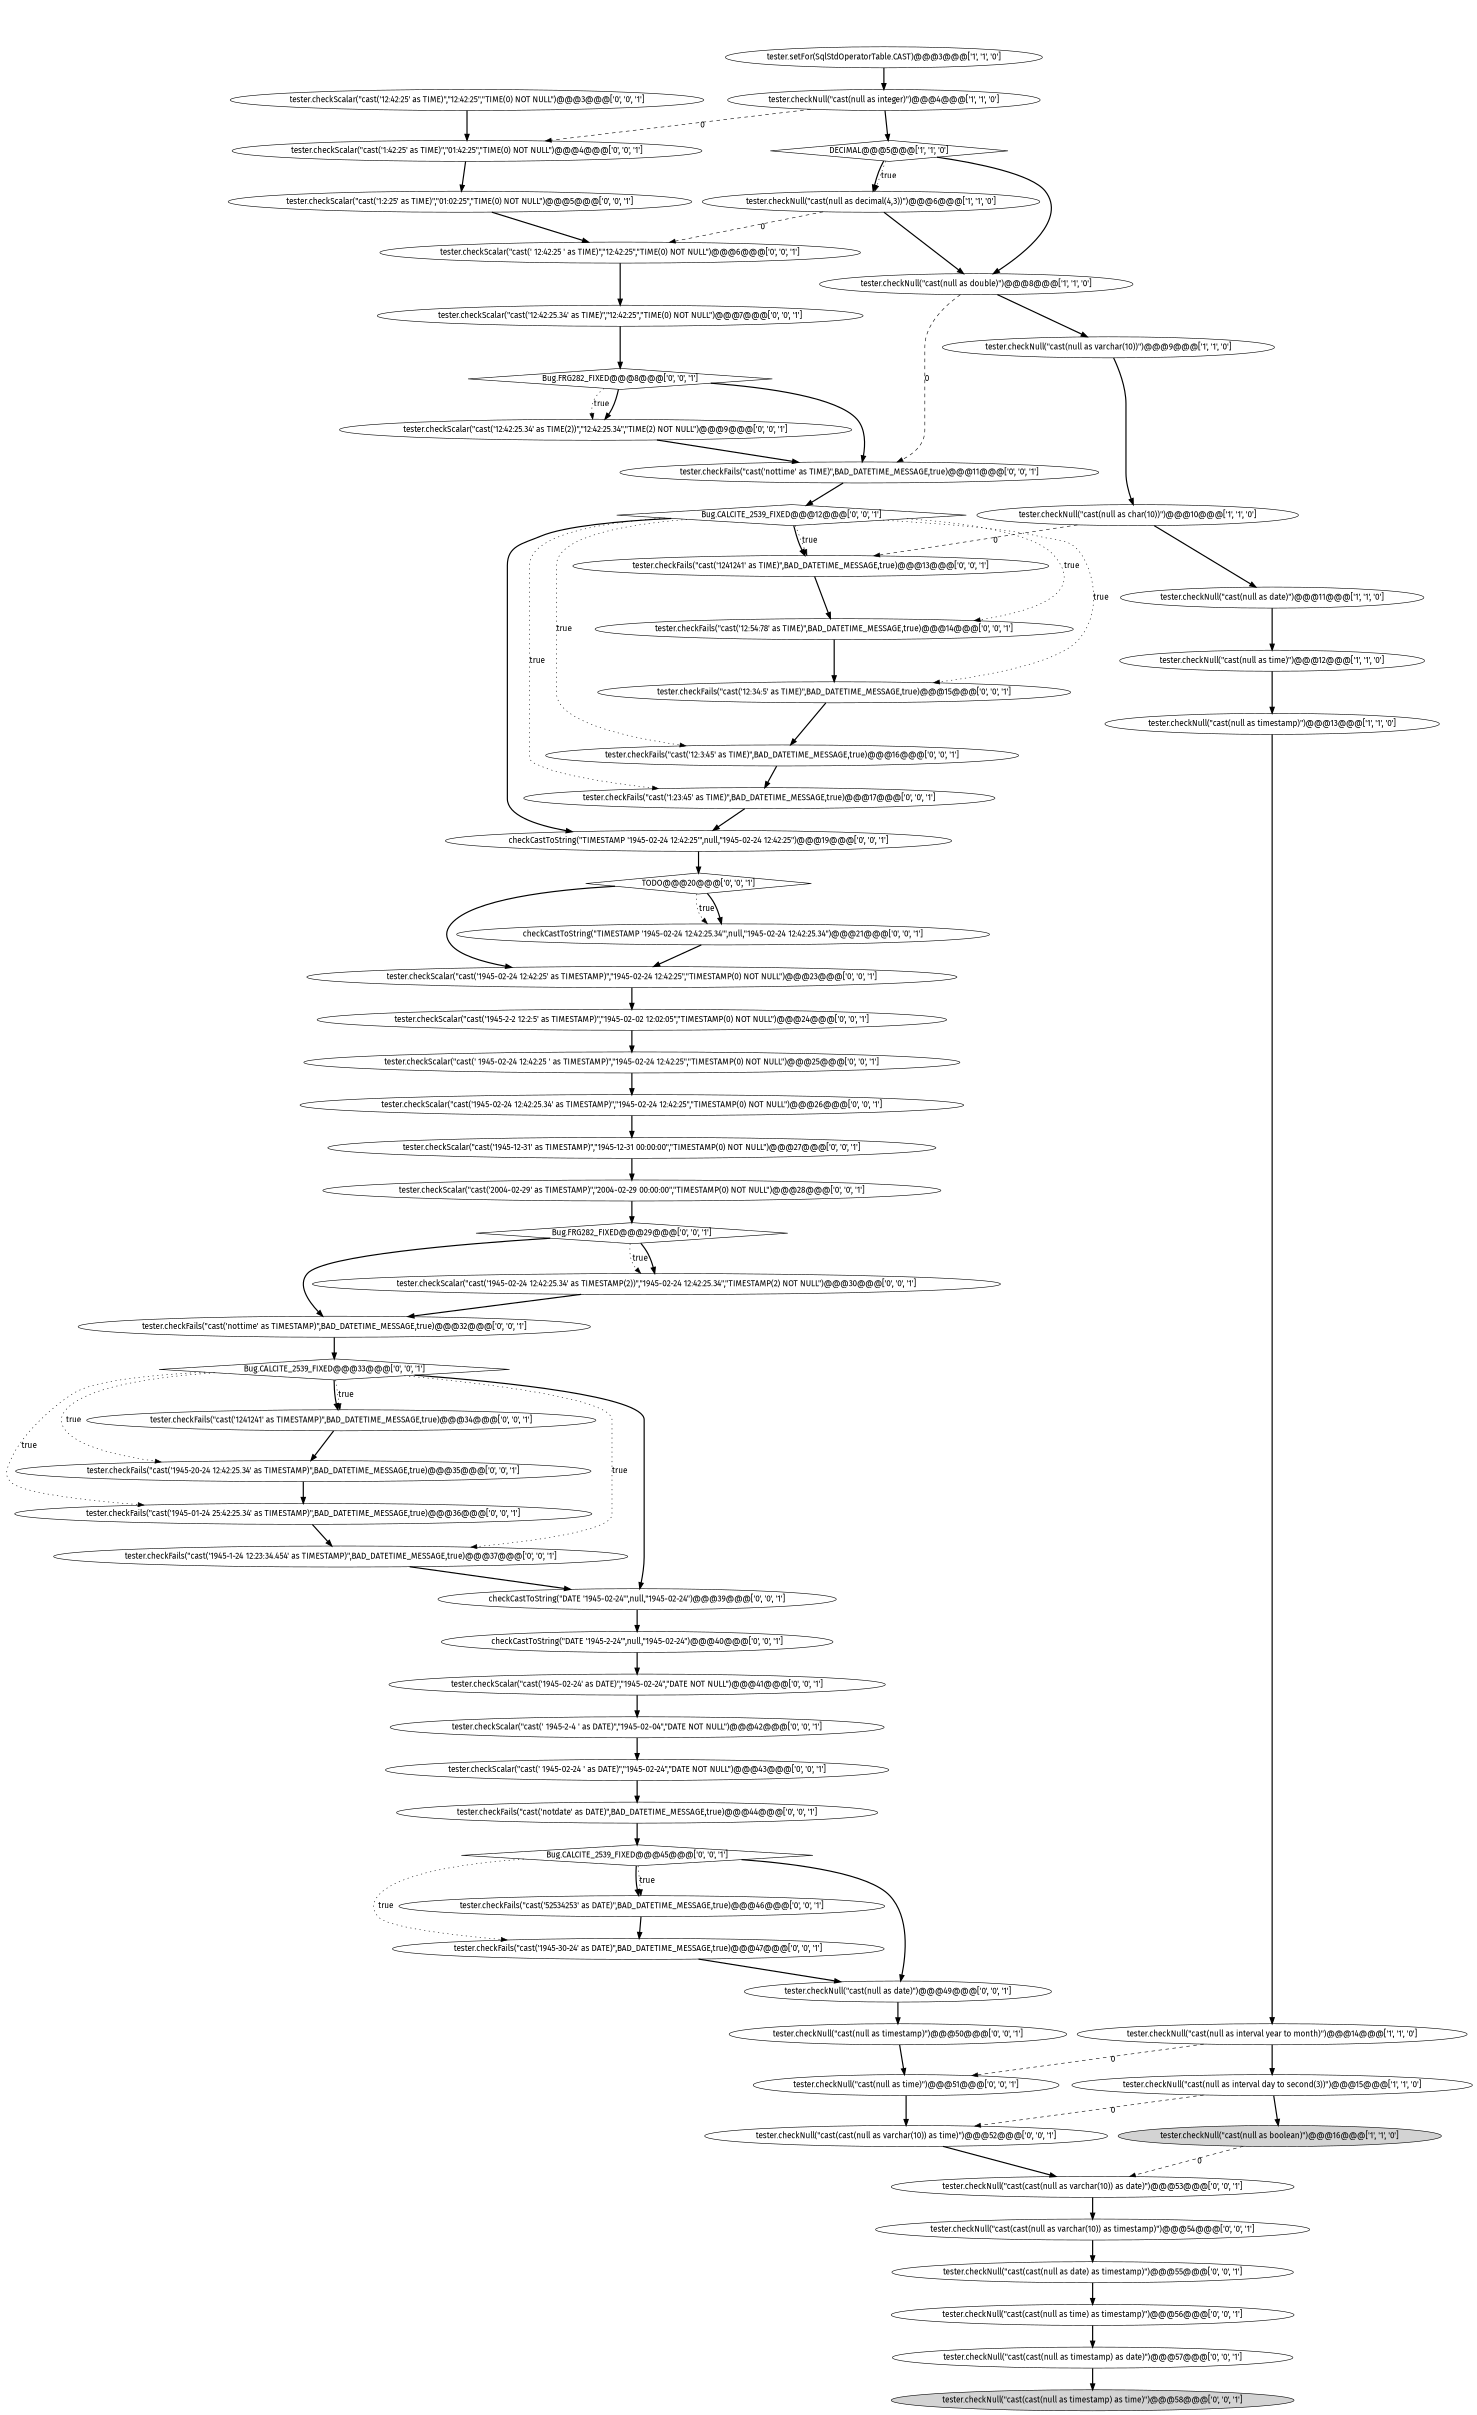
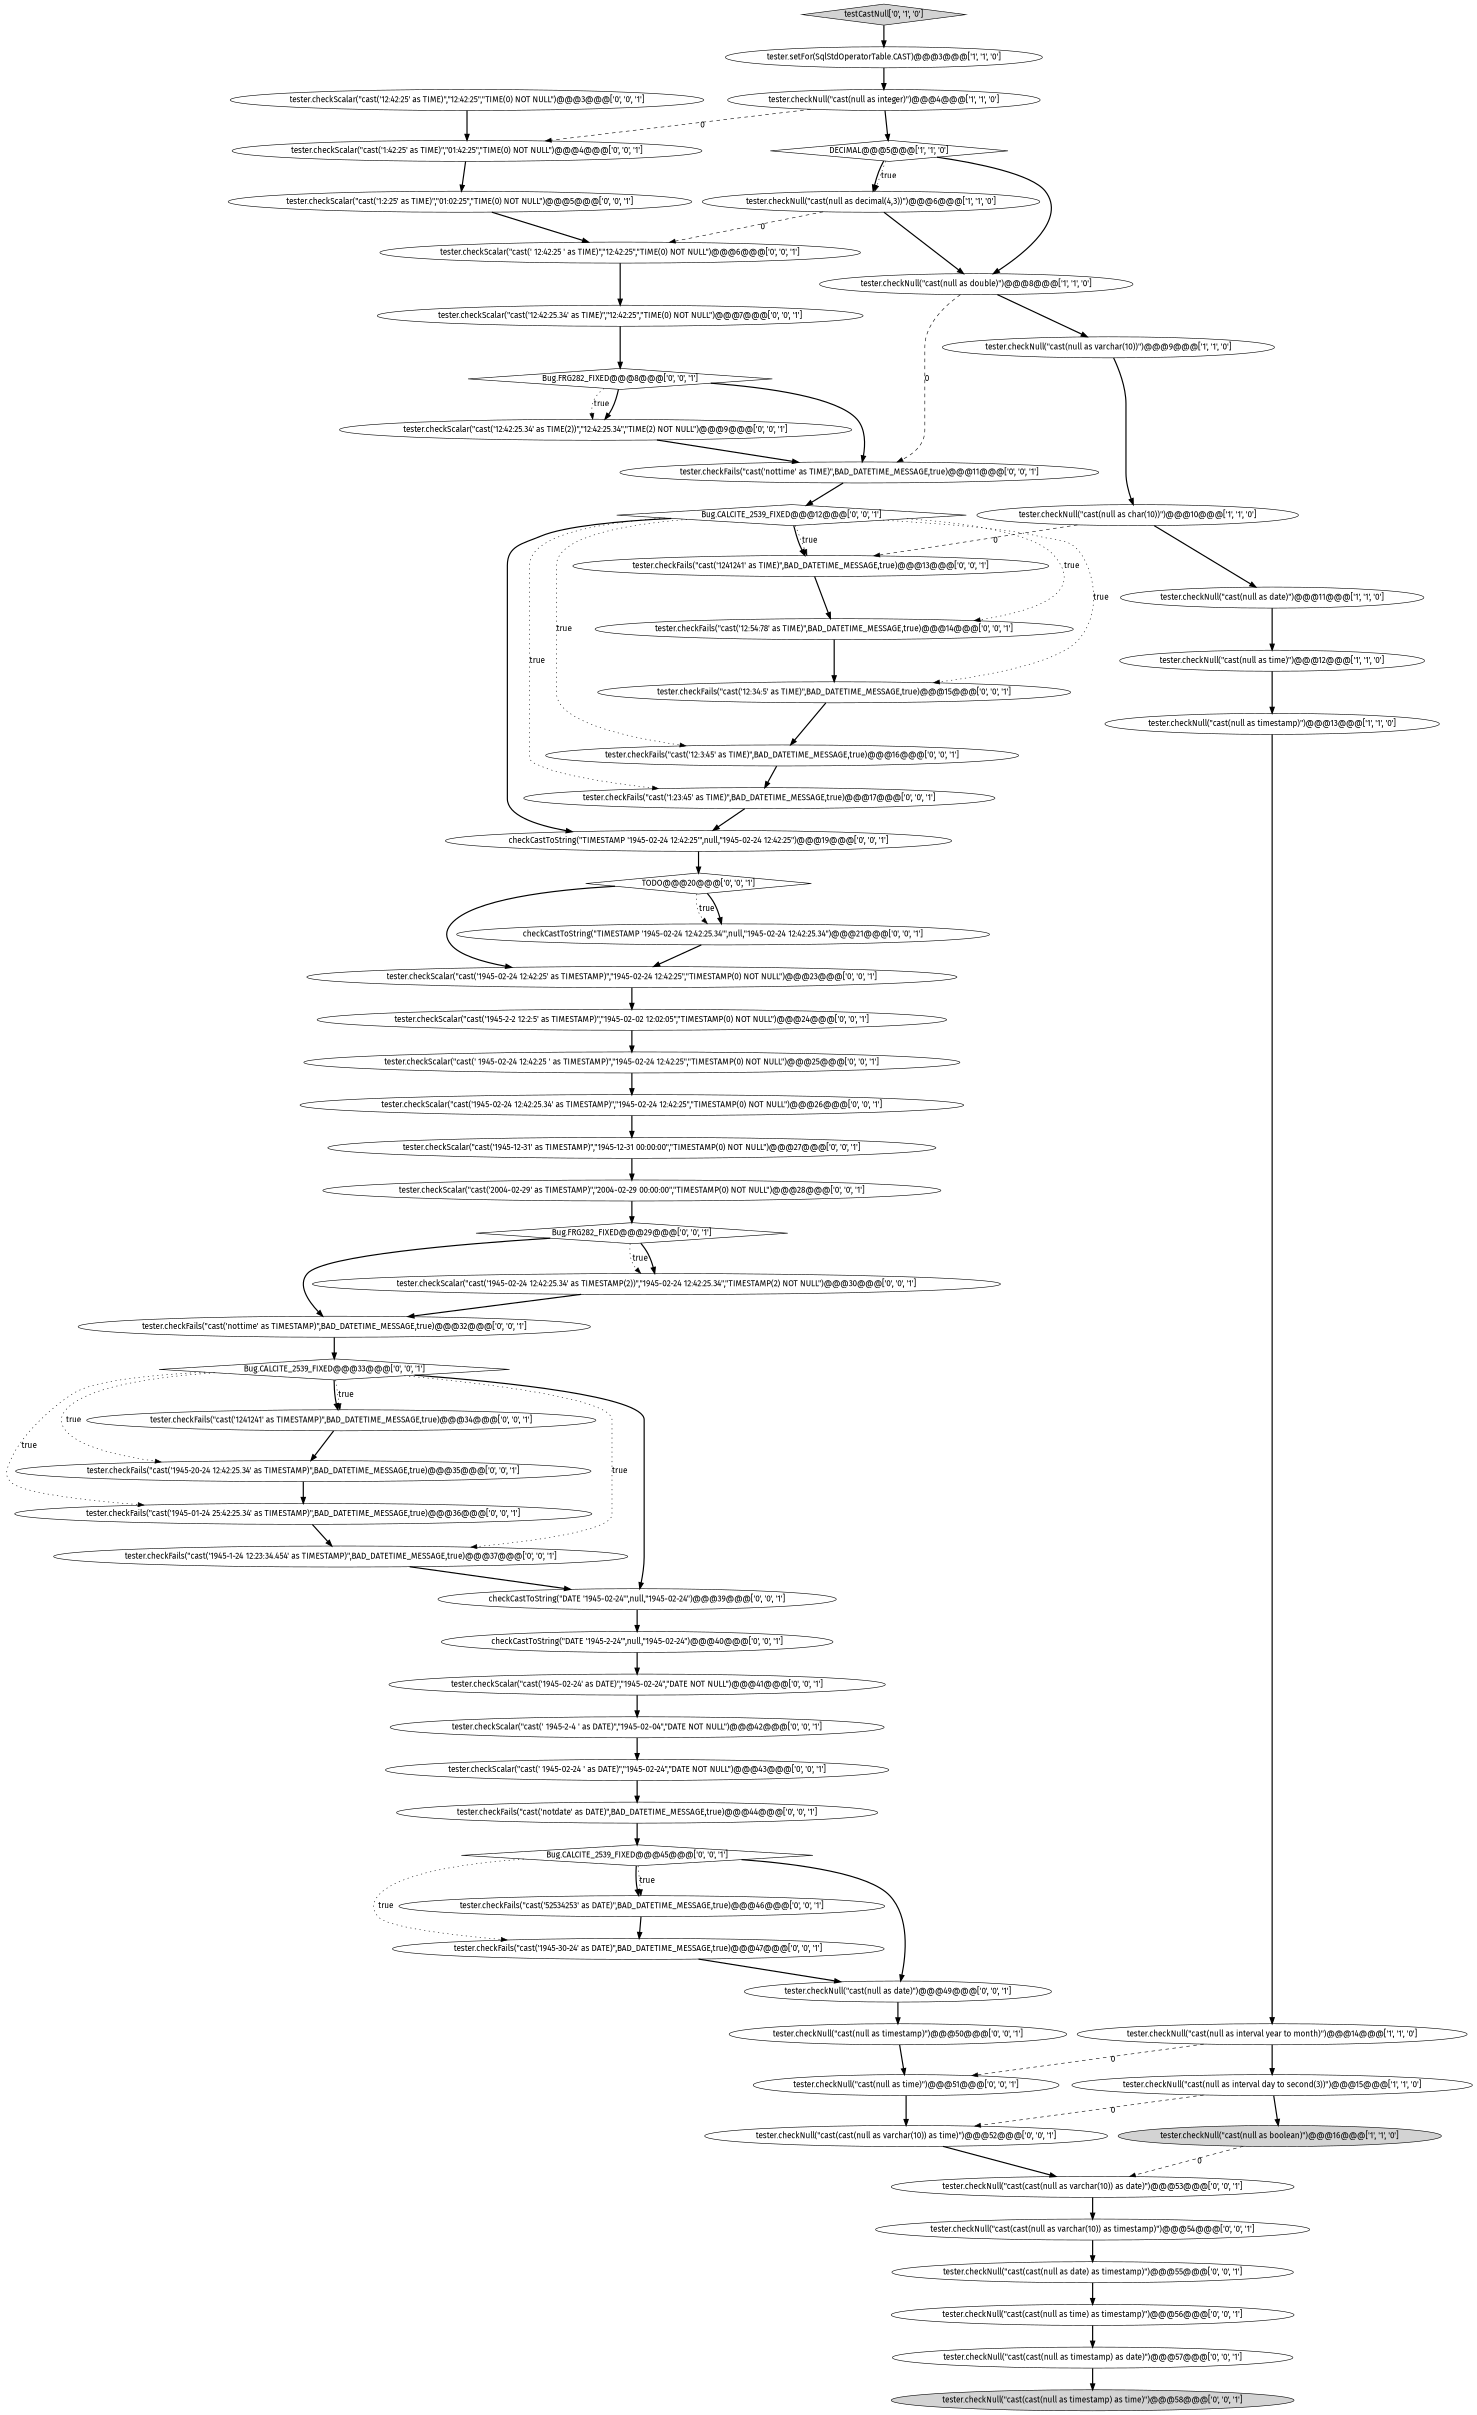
none -> (884, 15)
